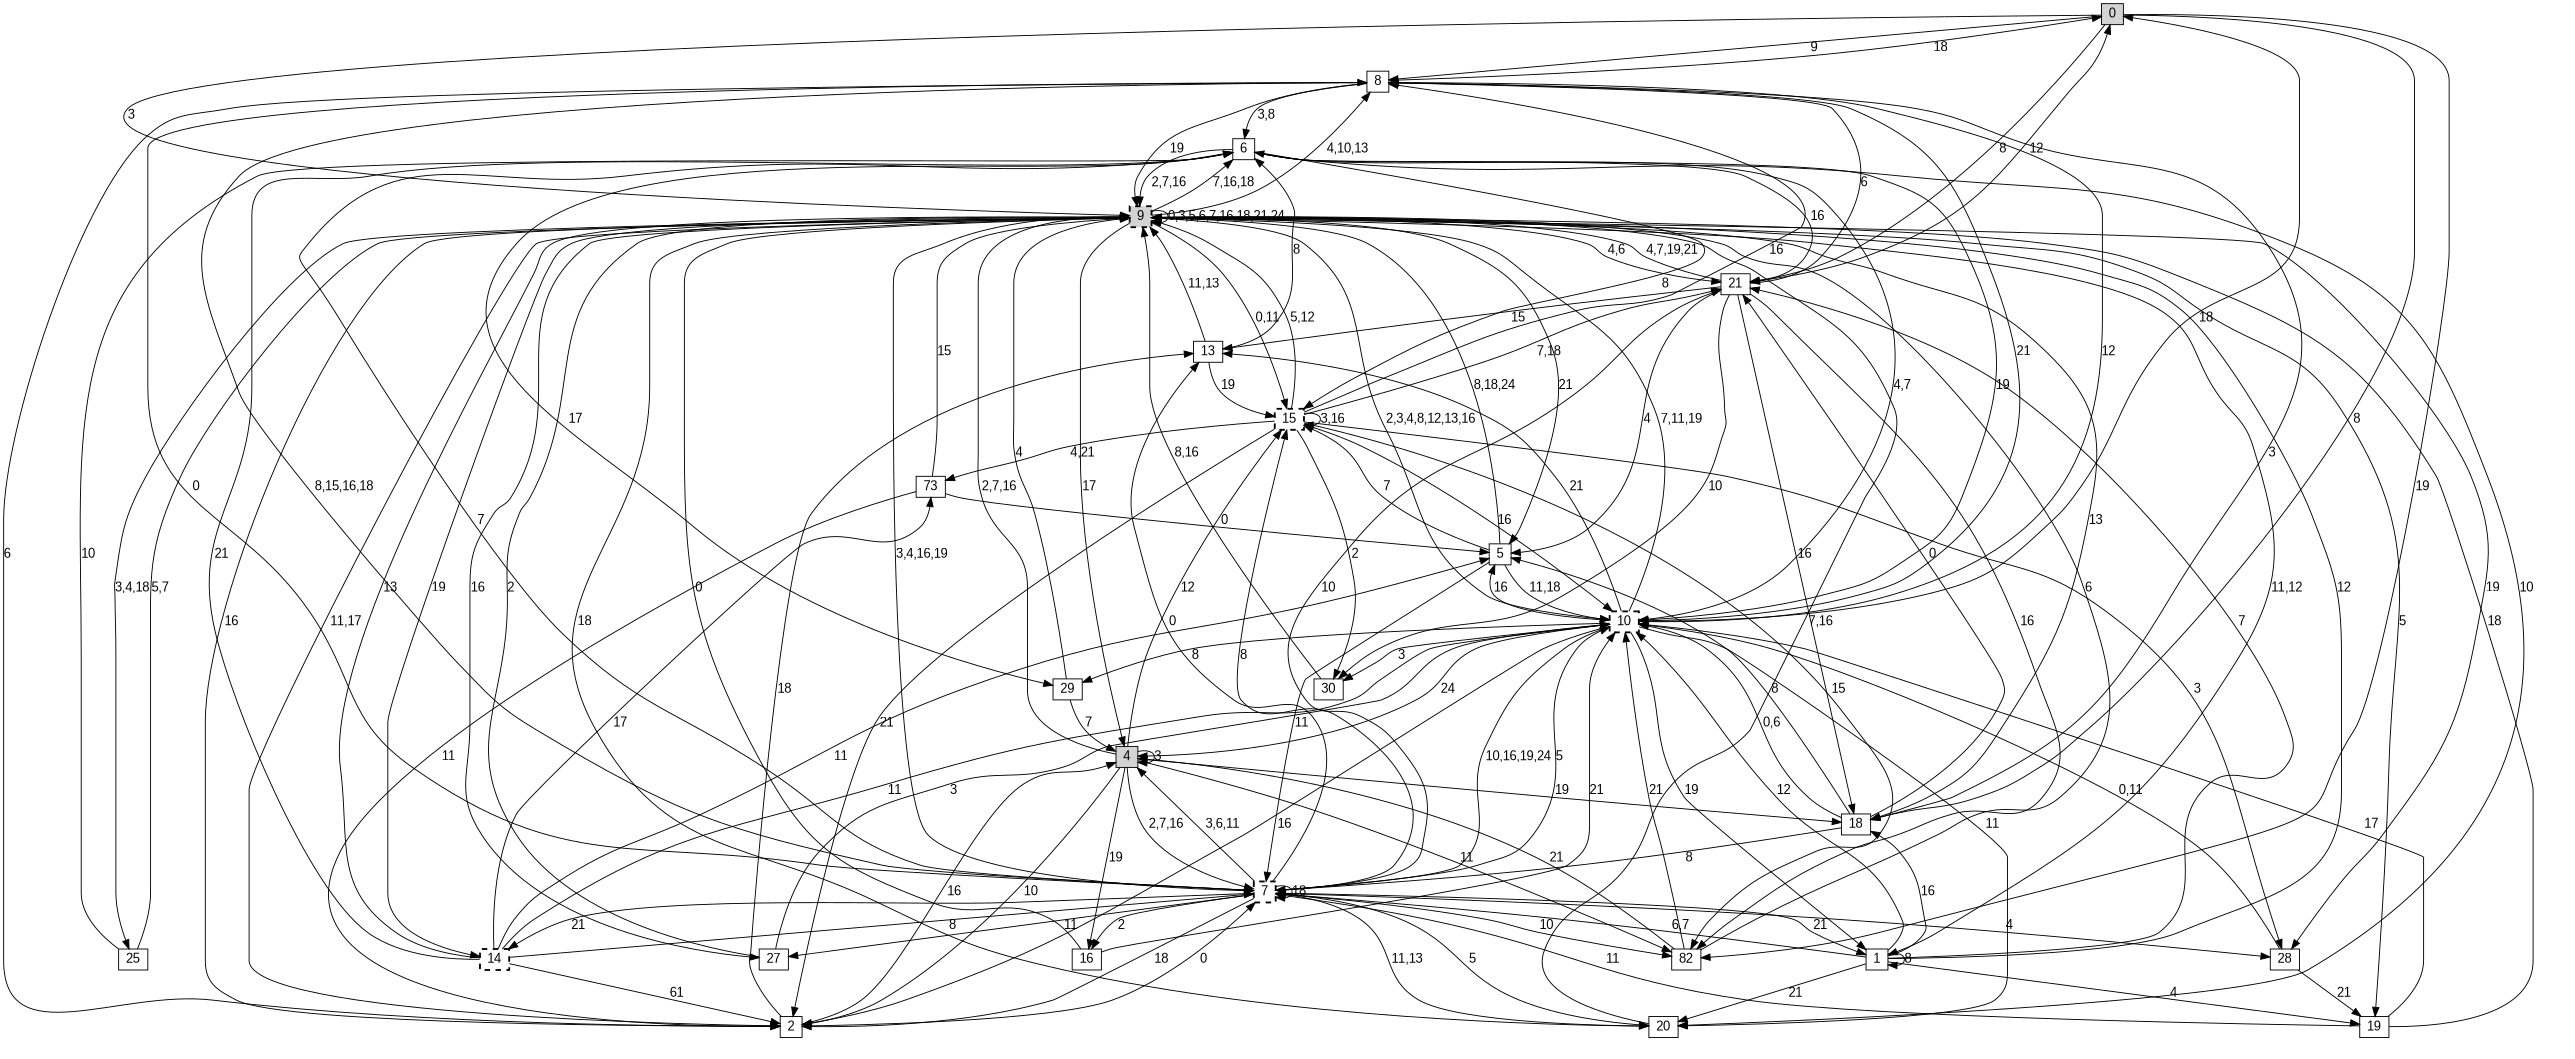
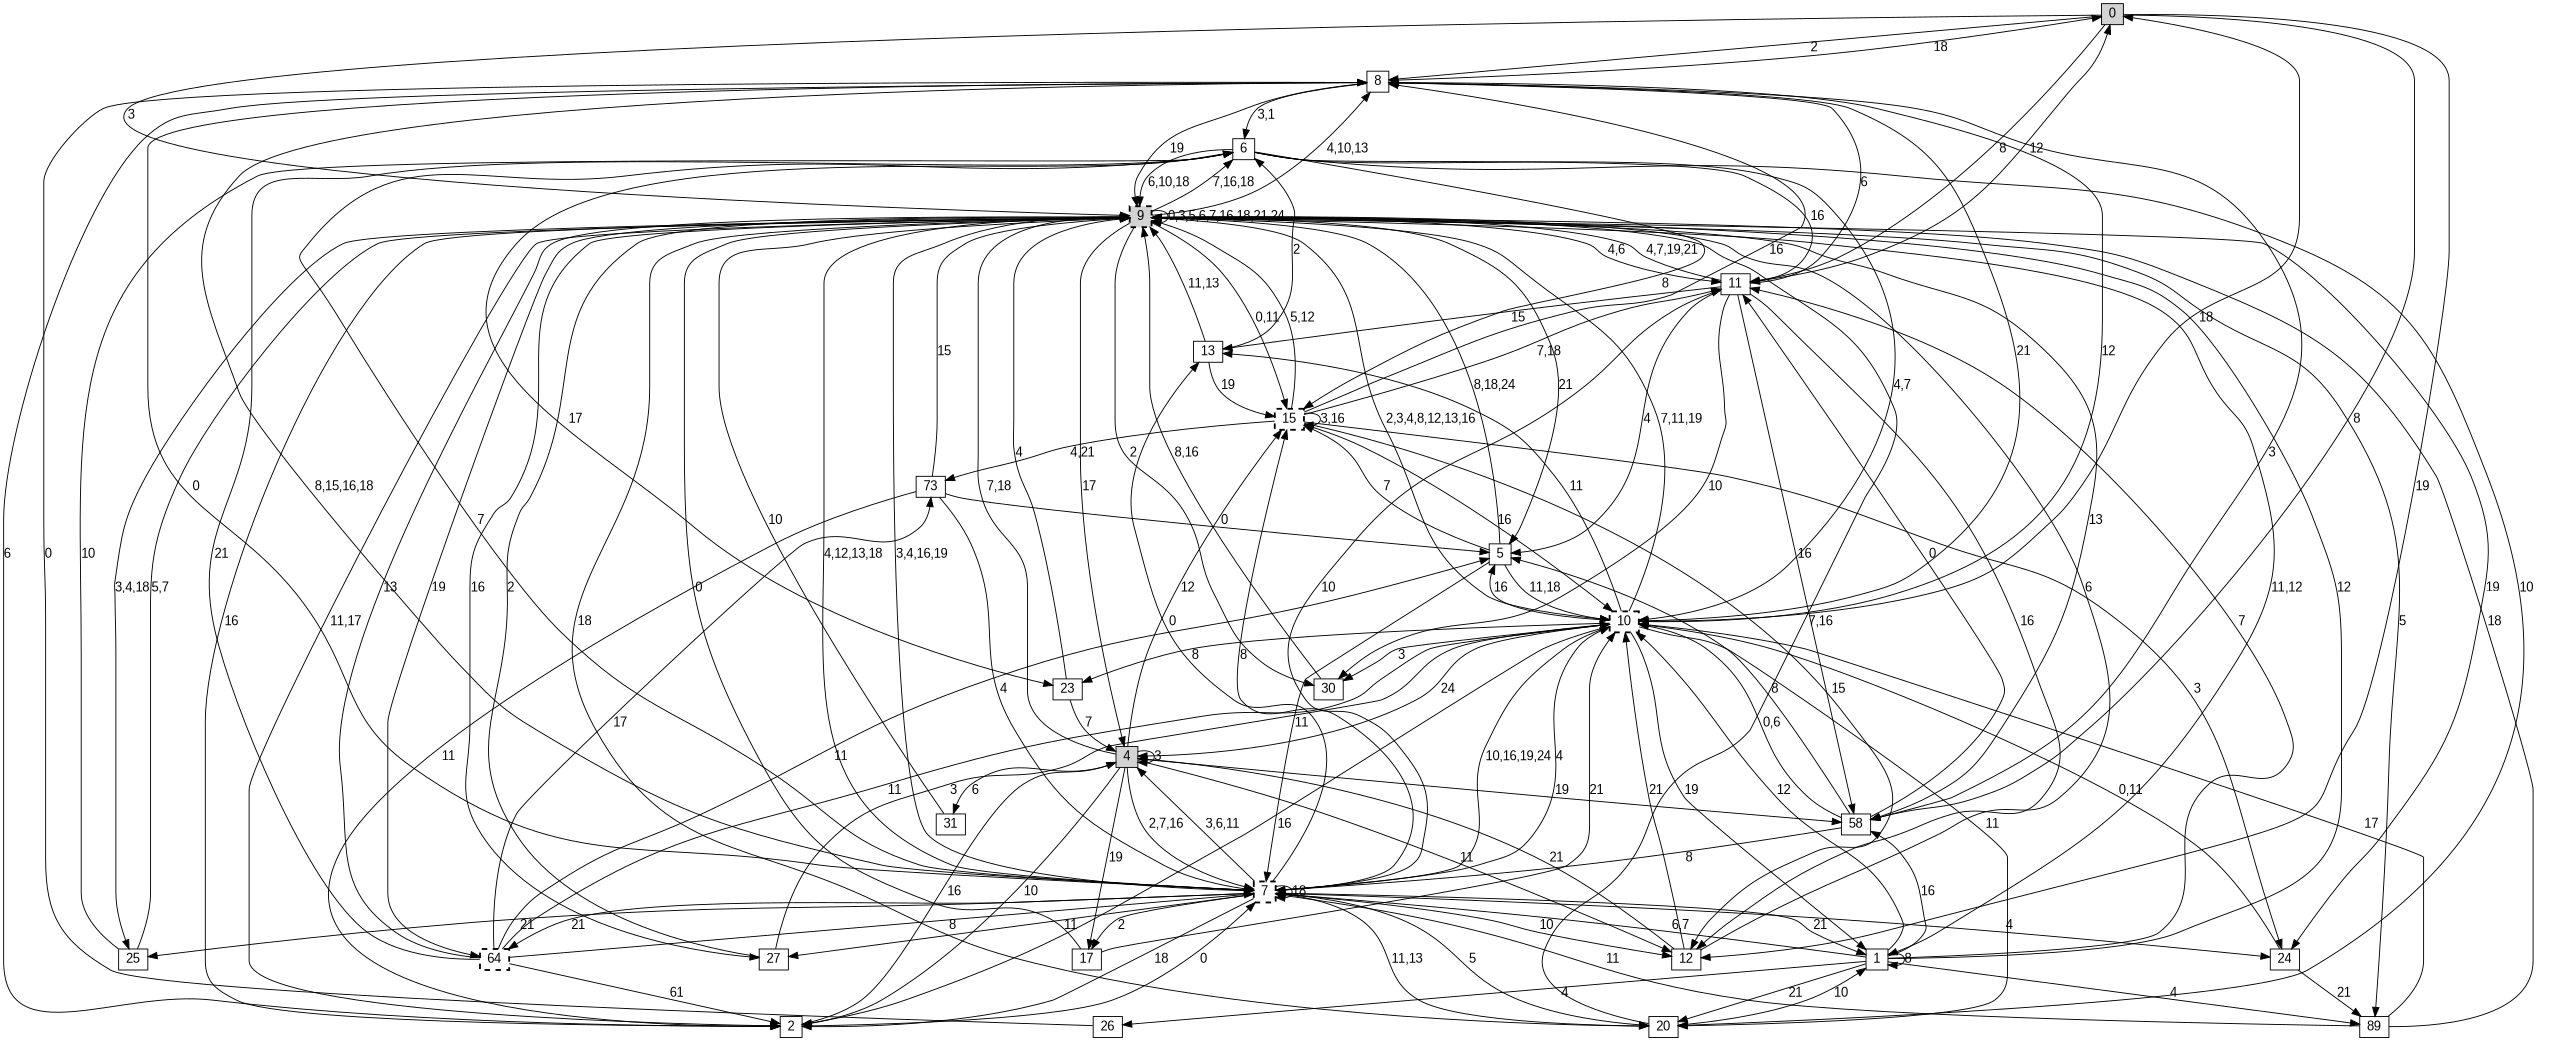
(1814, 48) -> (1814, 48)
(1266, 115) -> (1266, 115)
(1169, 183) -> (1169, 183)
(1933, 205) -> none
(1297, 250) -> (1297, 250)
(1736, 284) -> (1736, 284)
(999, 487) -> (999, 487)
(1577, 487) -> (1577, 487)
(1350, 559) -> (1151, 478)
(796, 562) -> none
none -> (823, 595)
(961, 639) -> none
(1068, 689) -> (1068, 689)
none -> (1018, 736)
(1559, 757) -> (1559, 757)
none -> (951, 824)
(1856, 824) -> (1856, 824)
none -> (485, 922)
(495, 959) -> (495, 959)
(1087, 959) -> (1087, 959)
(1686, 959) -> (1686, 959)
(2285, 959) -> (2285, 959)
none -> (1772, 1010)
none -> (1108, 1027)
(2374, 1027) -> (2374, 1027)
